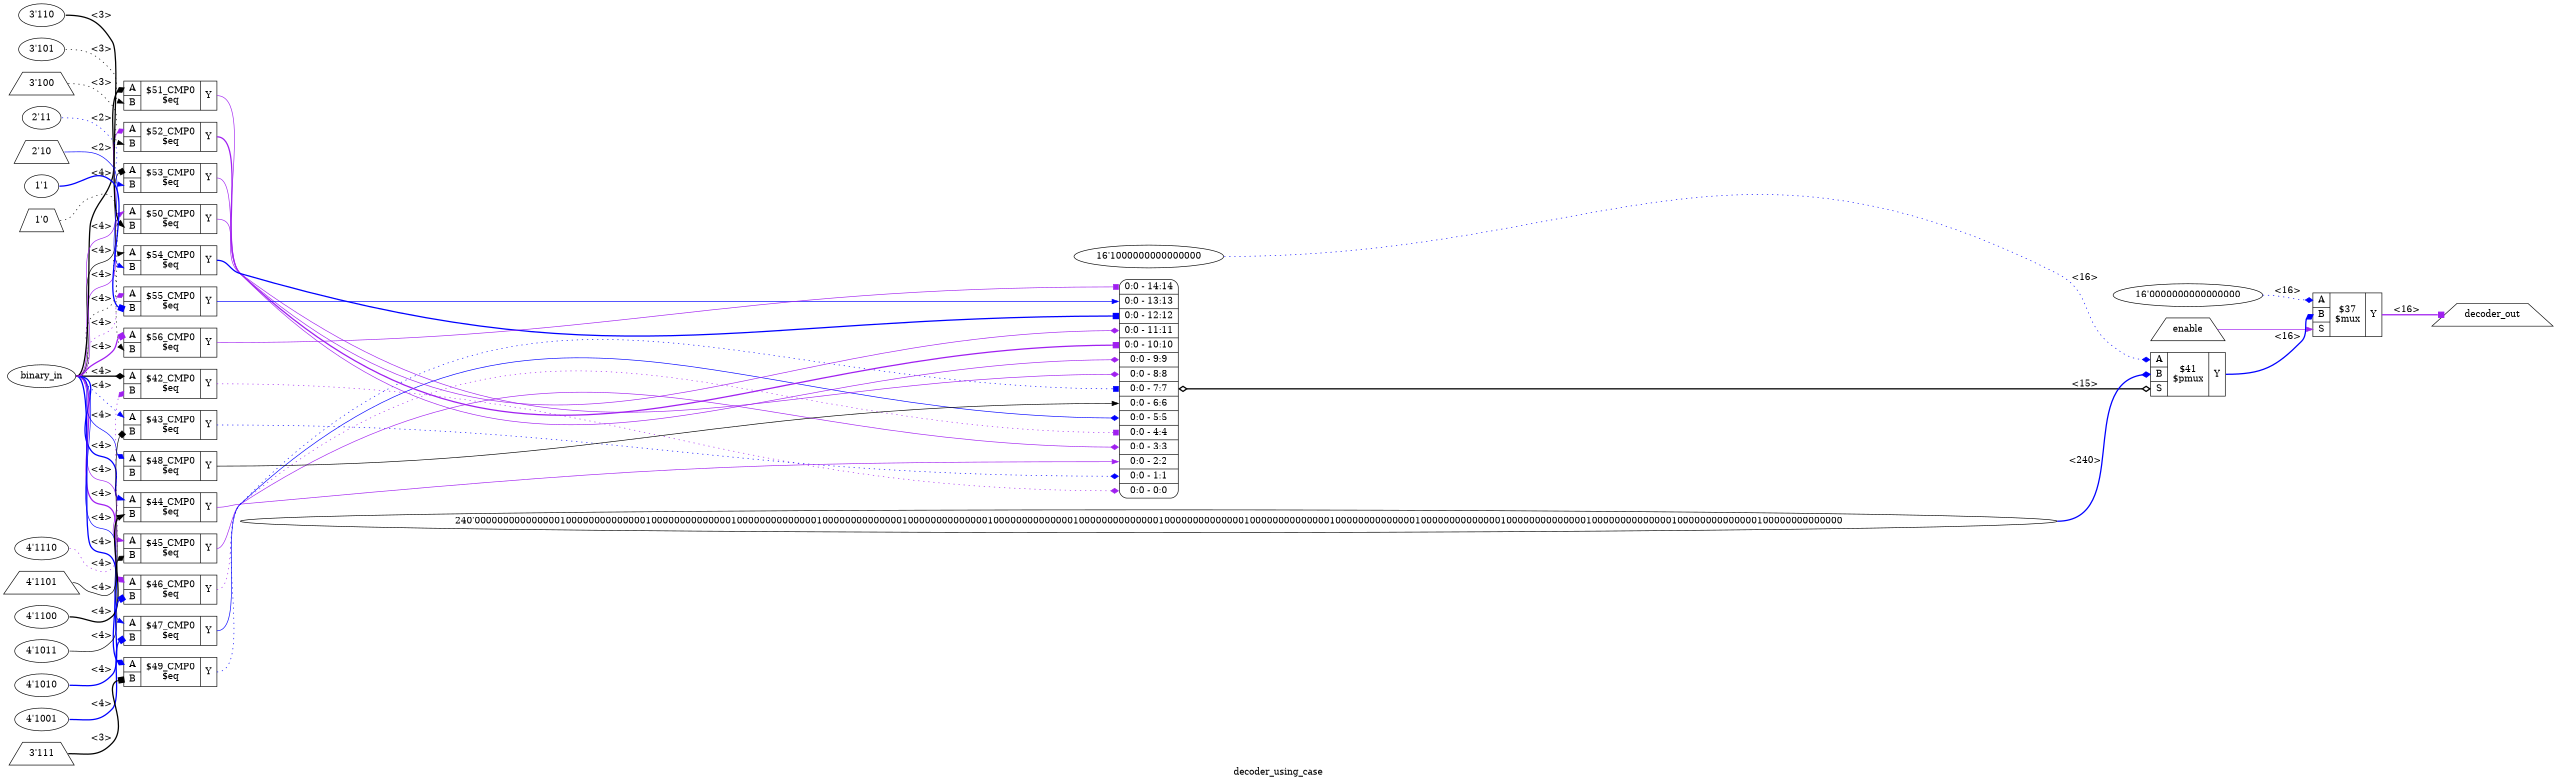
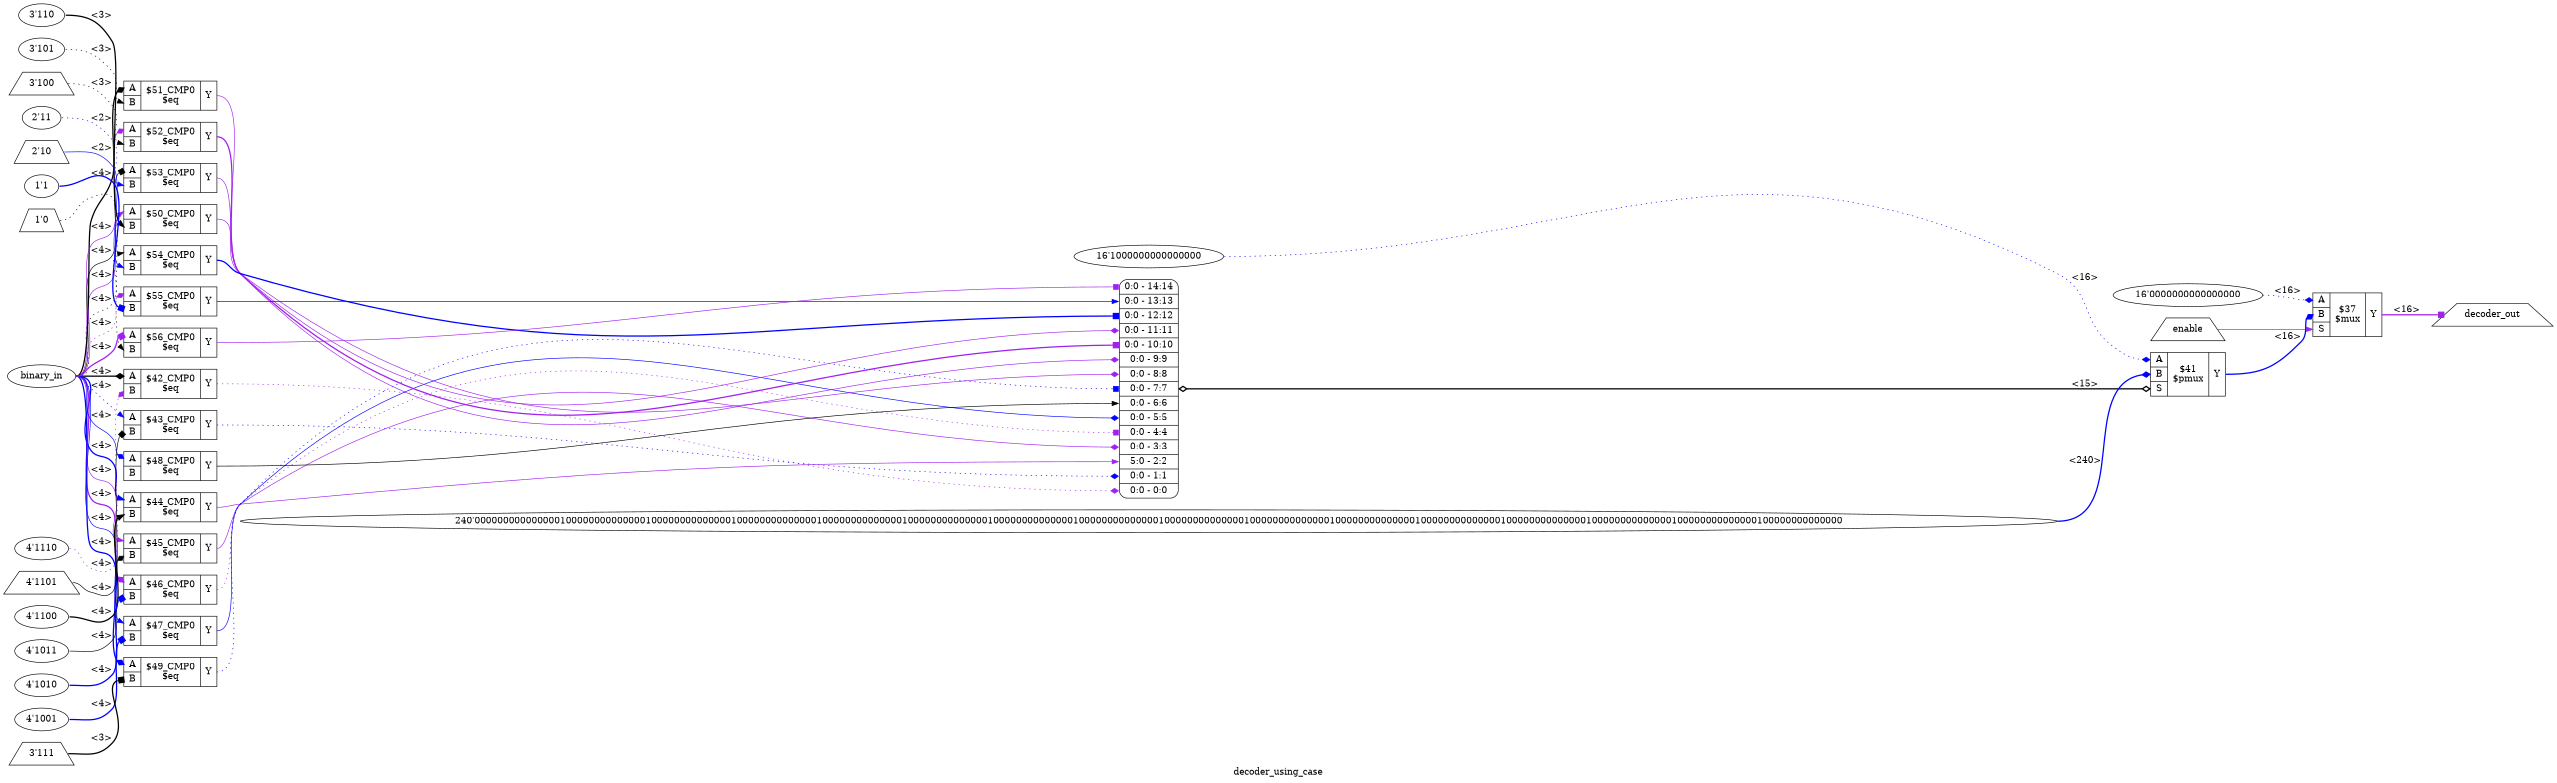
(1149, 461) -> (1149, 461)
